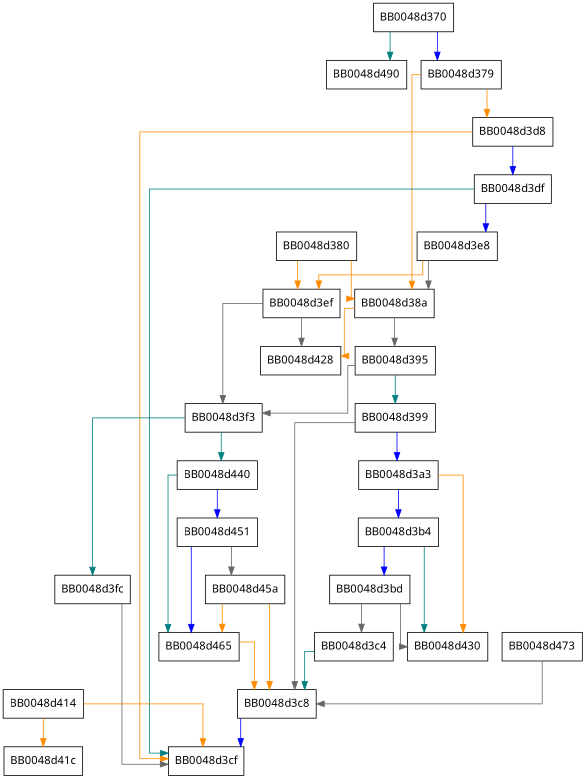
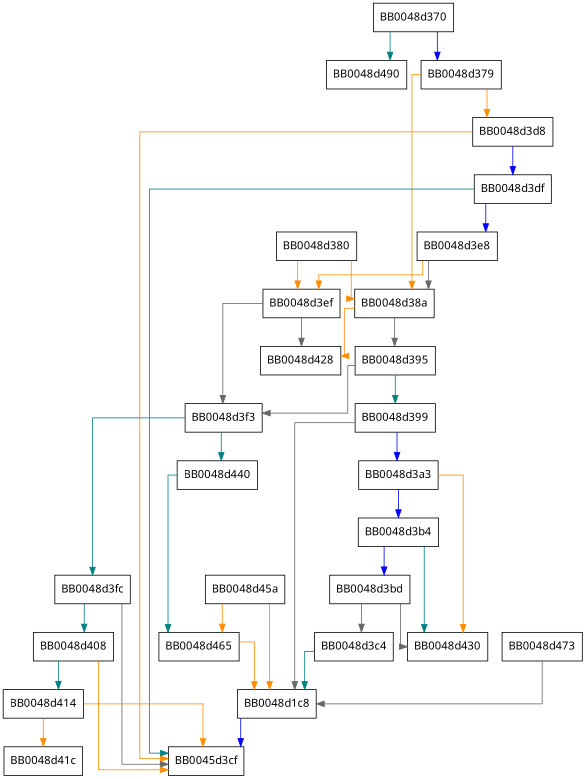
(217, 532) -> none
none -> (73, 647)
(277, 704) -> (277, 704)
(206, 761) -> (206, 761)
